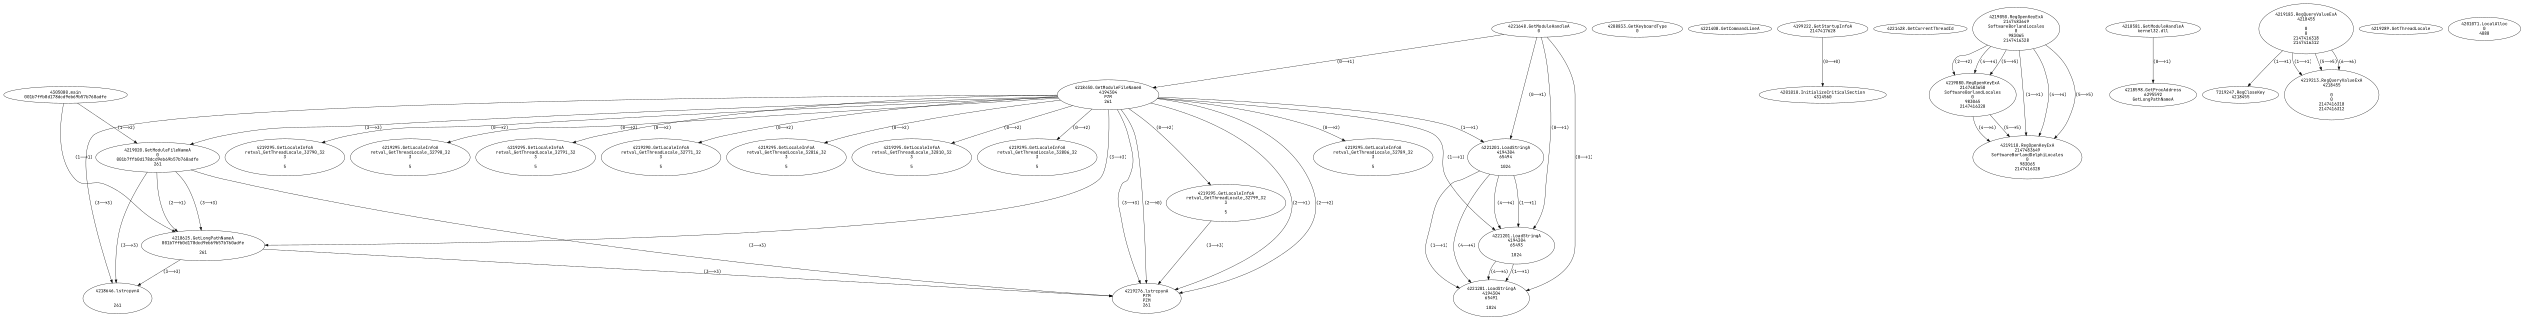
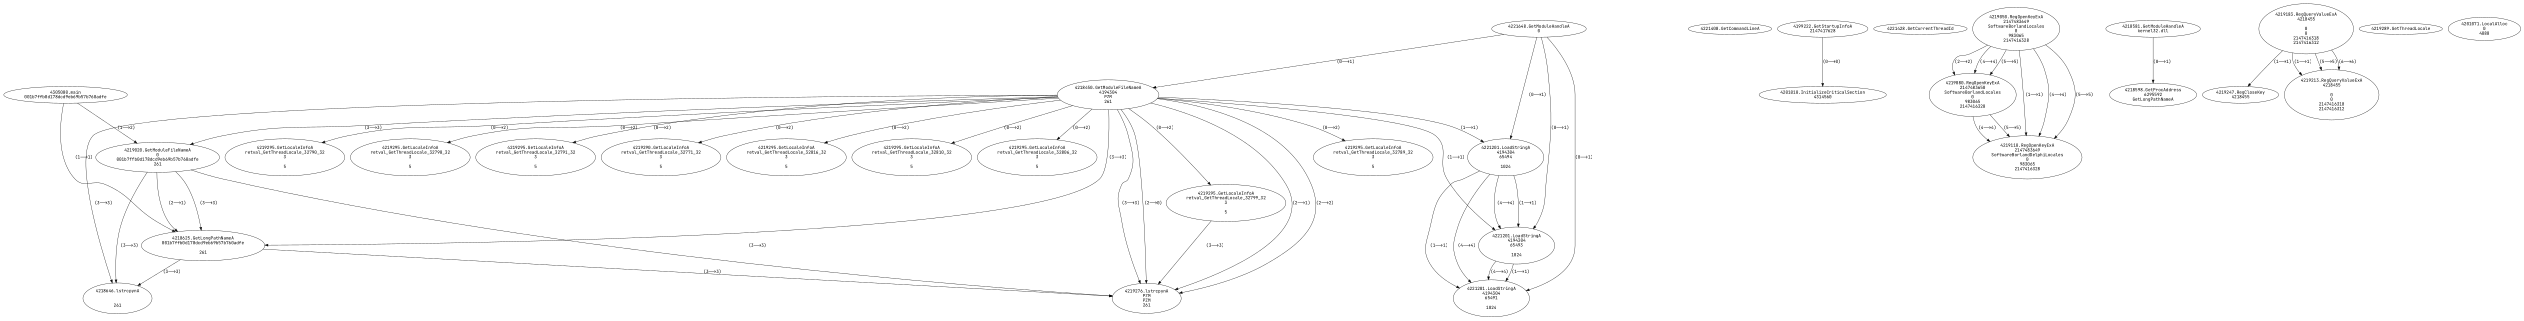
(1637, 29) -> none
(2241, 95) -> (2241, 95)
